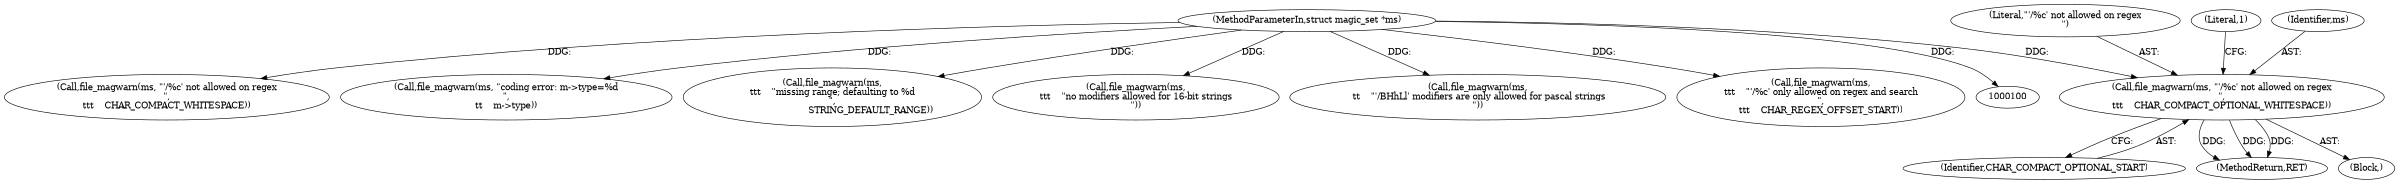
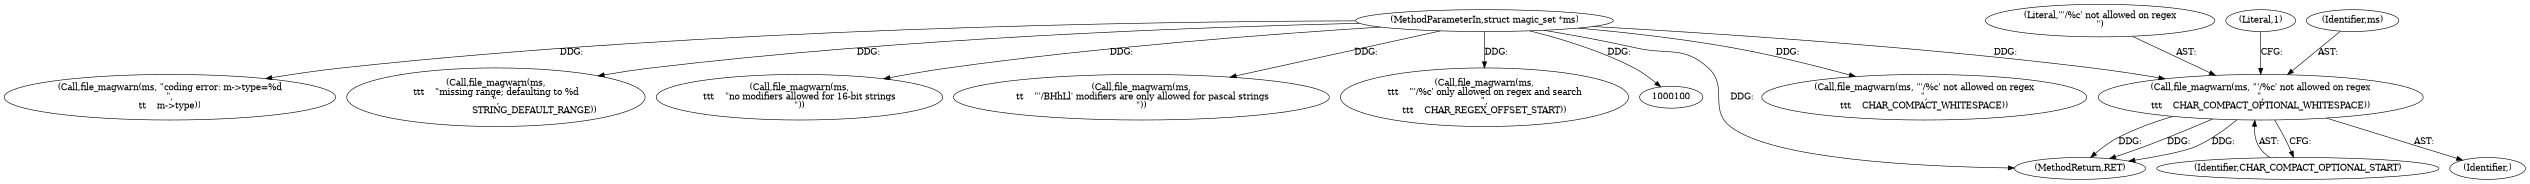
none -> (1751, 138)
(2367, 168) -> (2488, 168)
